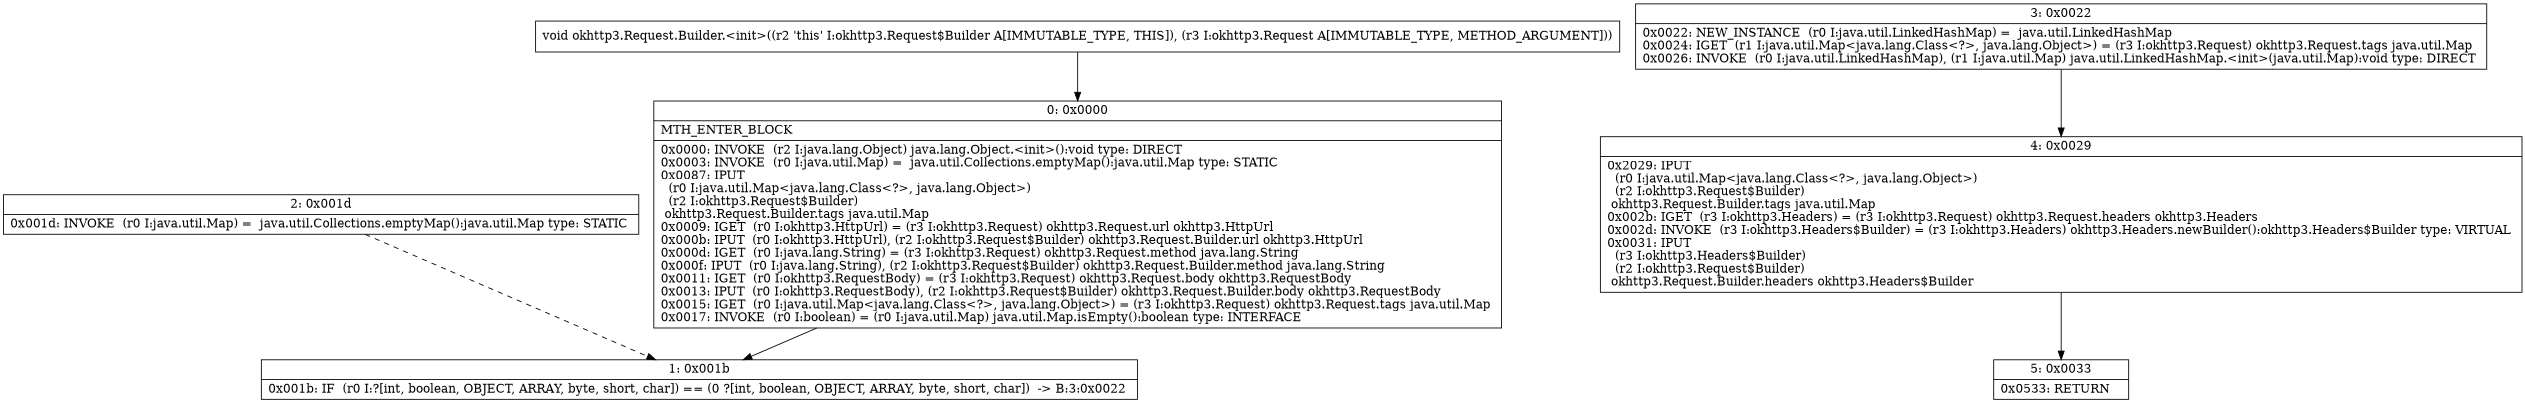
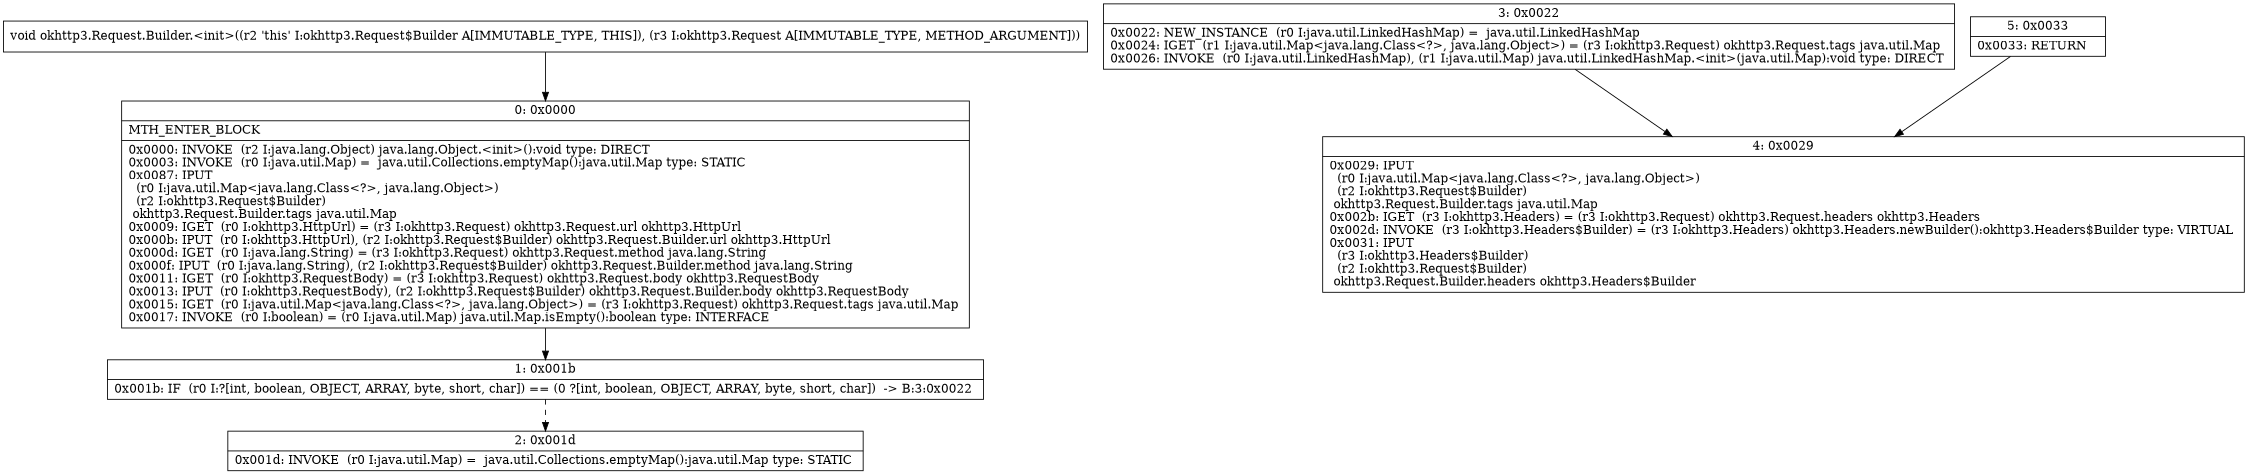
(1653, 166) -> (1376, 166)
(506, 295) -> (545, 411)
(2061, 322) -> (1956, 94)
(2061, 389) -> (2038, 46)
